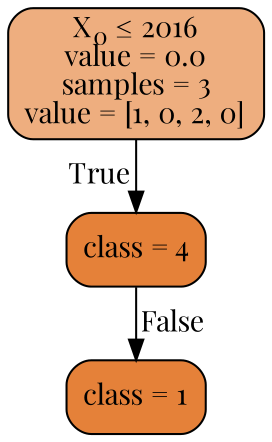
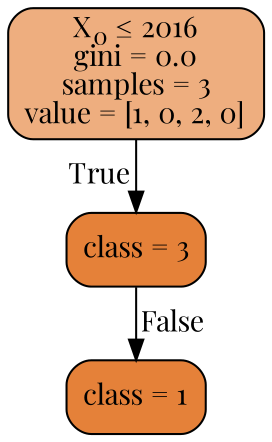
(136, 57) -> (136, 57)
(136, 250) -> (136, 250)
